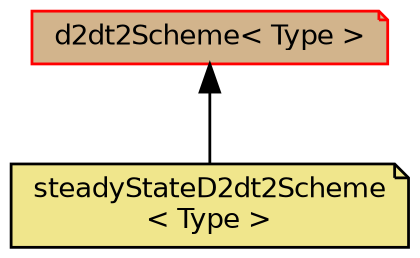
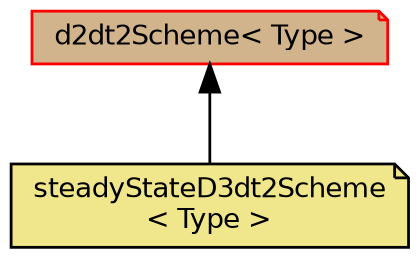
(210, 206) -> (210, 206)
